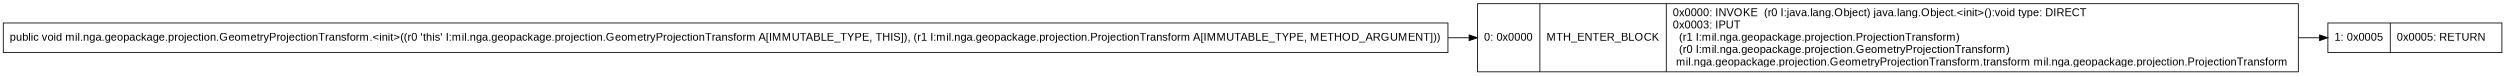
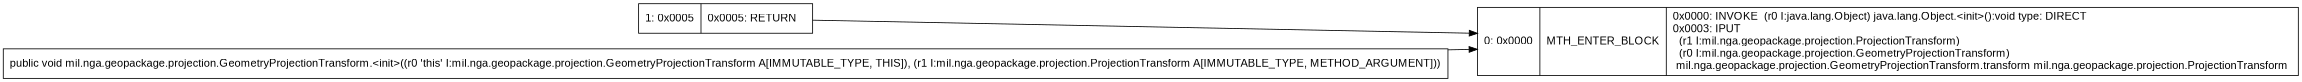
(2309, 38) -> (1141, 27)
